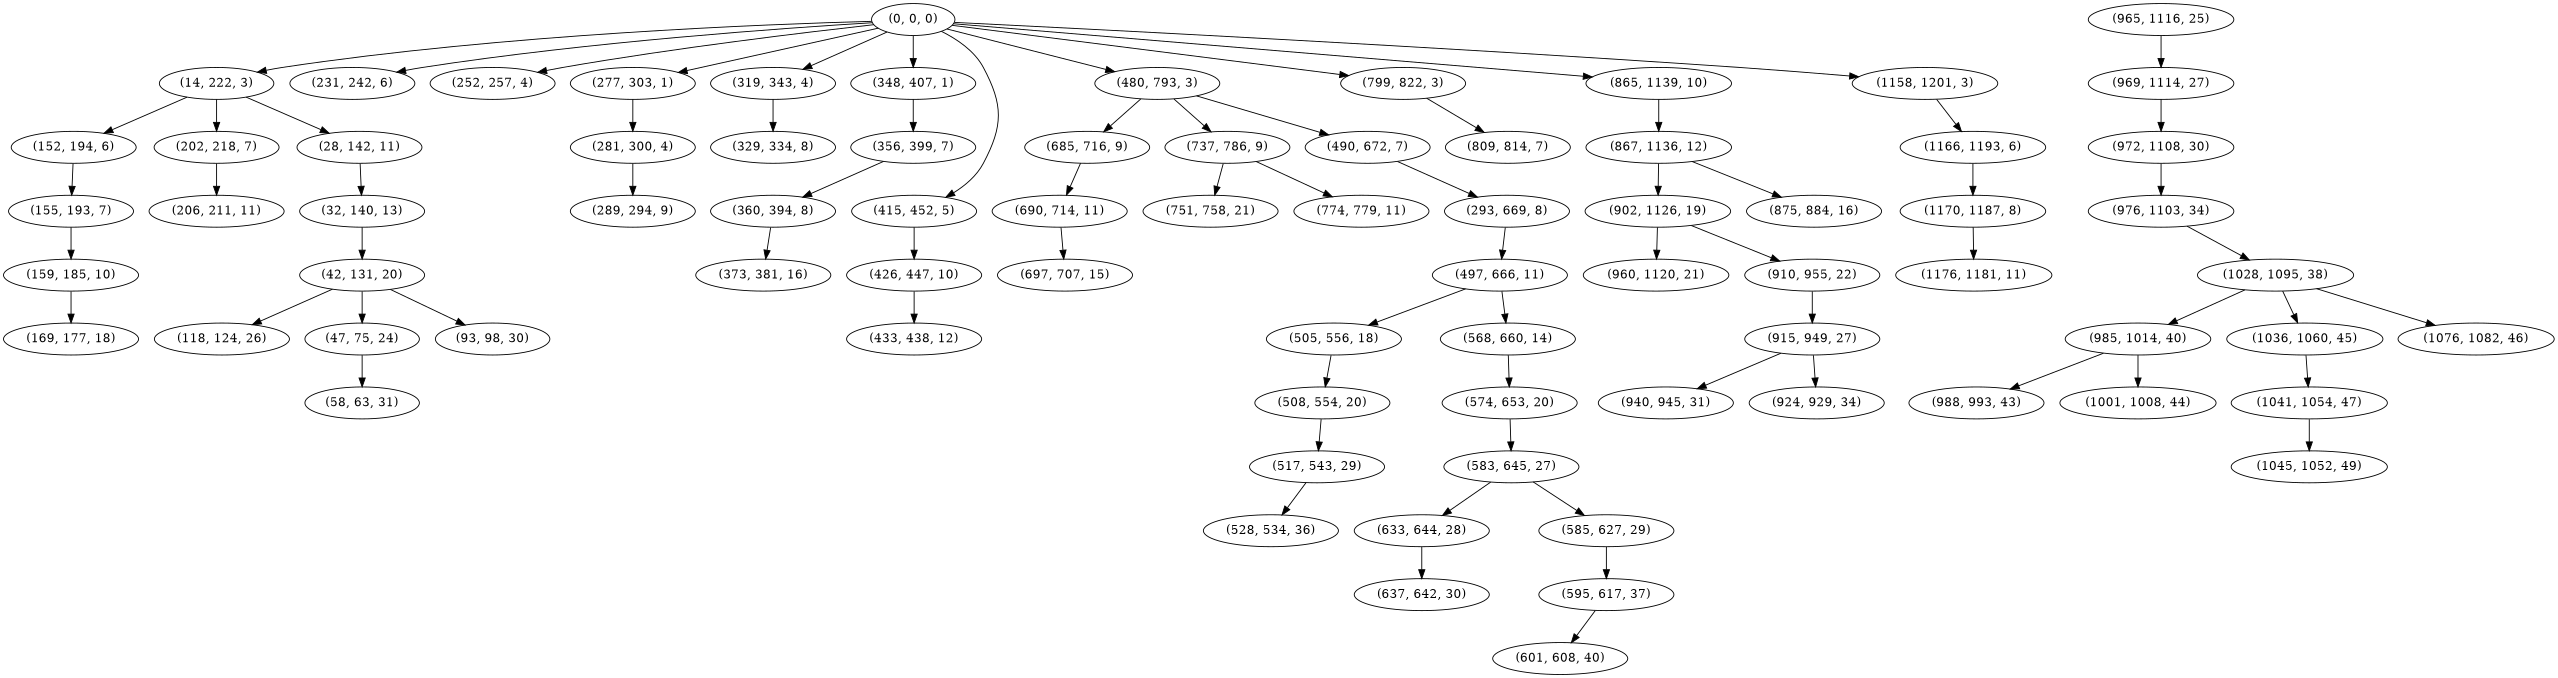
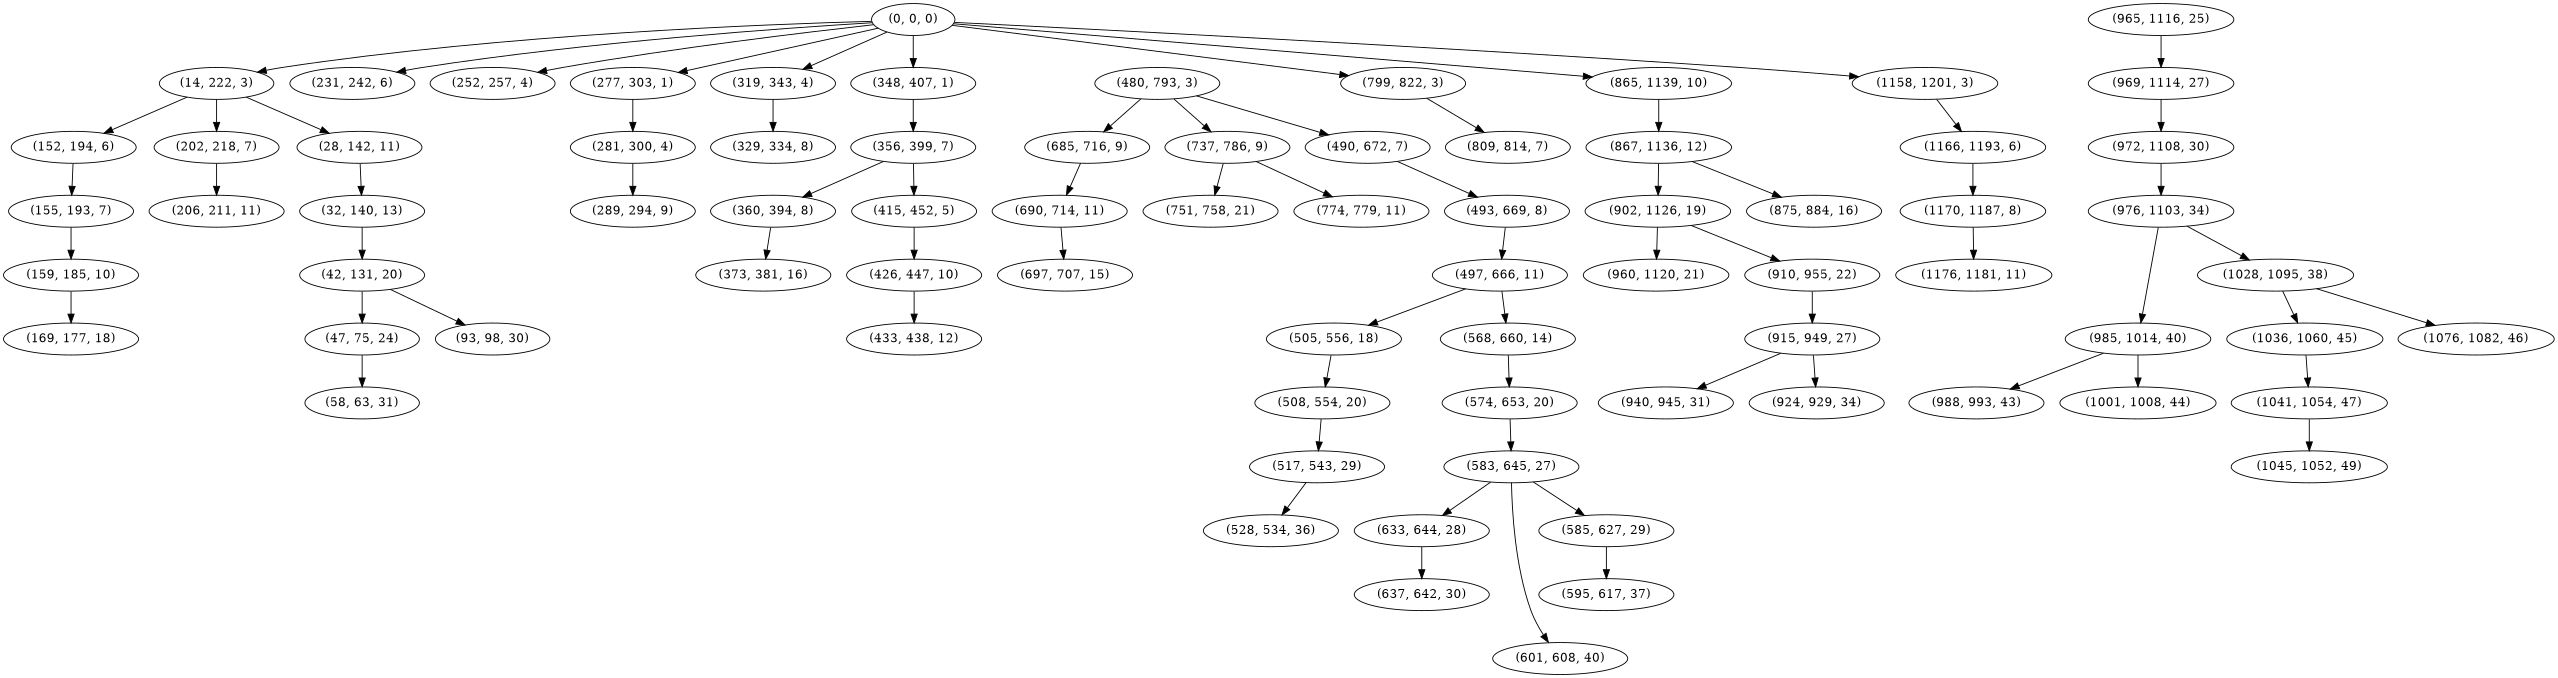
(1026, 49) -> none
(998, 108) -> (914, 175)
(1507, 211) -> (1507, 211)
(2211, 305) -> (2150, 271)
(222, 339) -> none
(1586, 623) -> (1518, 561)
